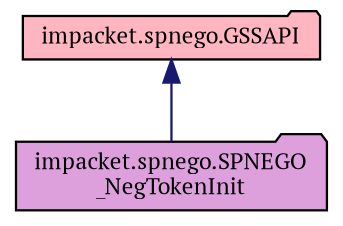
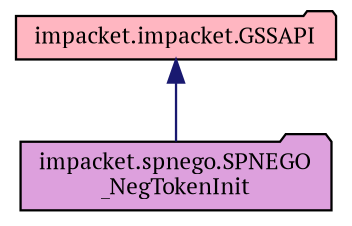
(171, 38) -> (176, 38)
